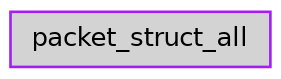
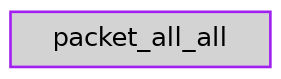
(140, 39) -> (140, 39)
